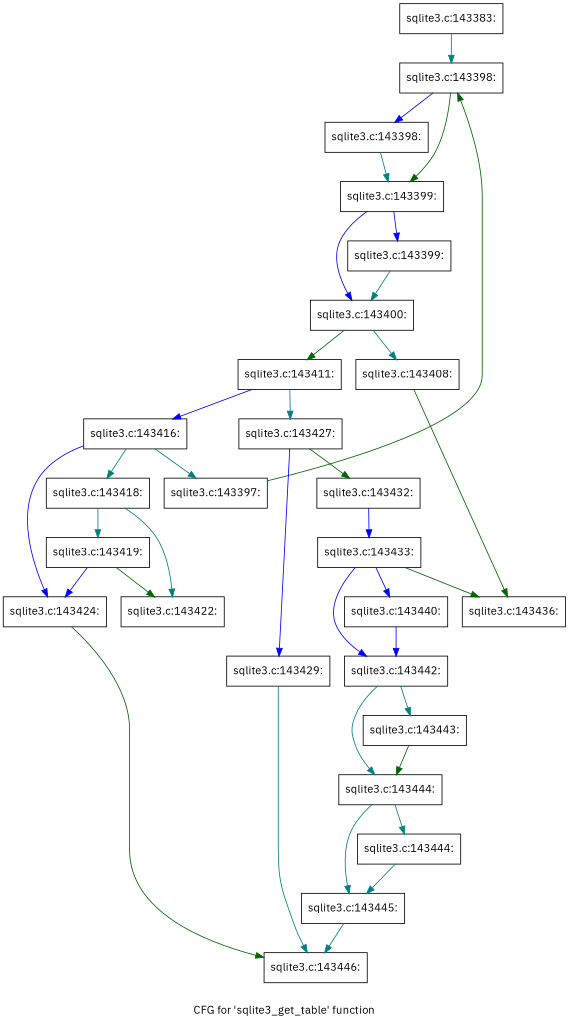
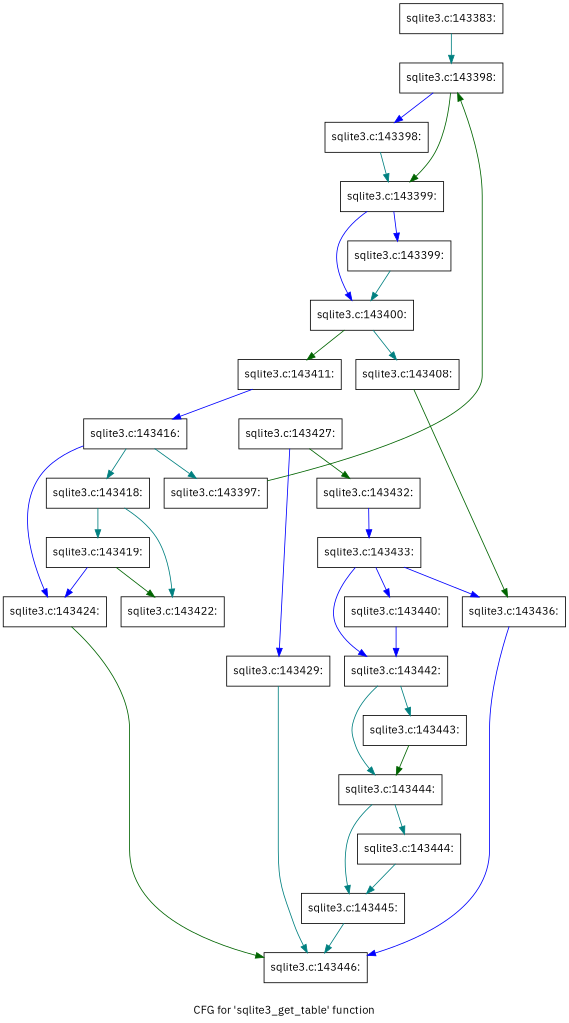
(290, 400) -> none
(438, 581) -> (438, 581)
none -> (490, 819)
